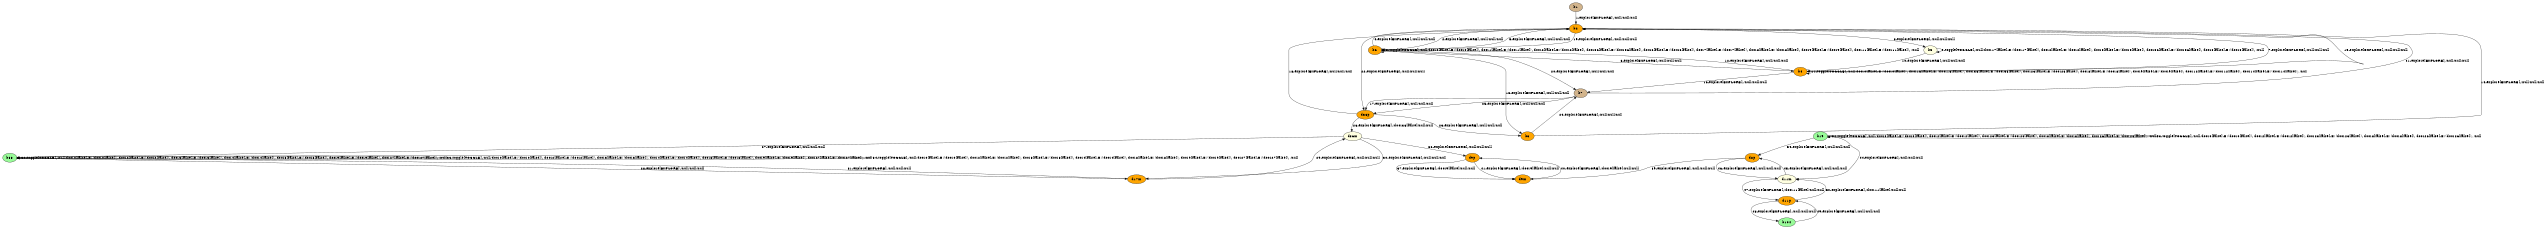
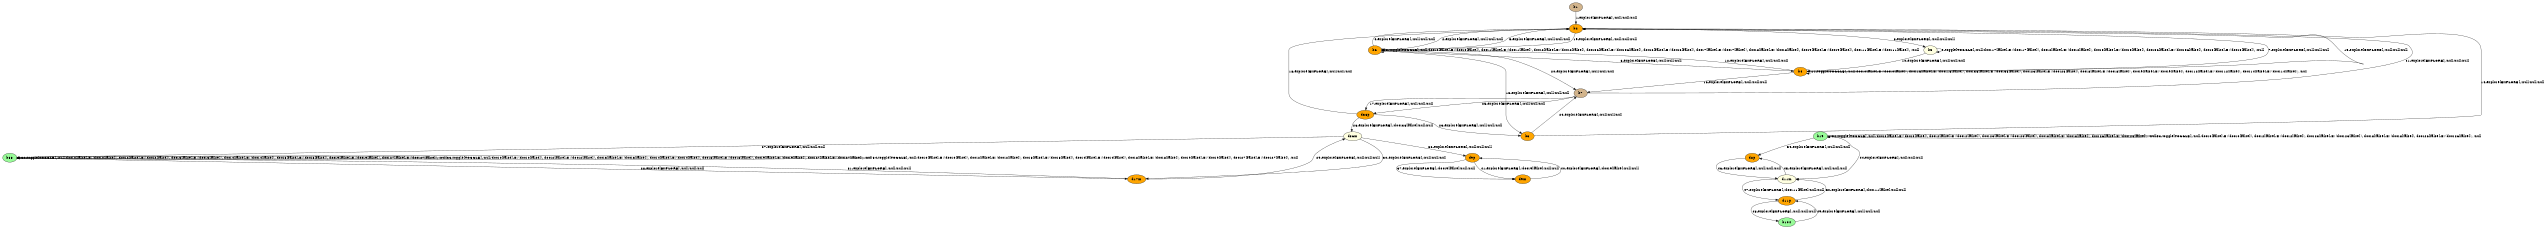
(1366, 41) -> none
(1639, 170) -> none
